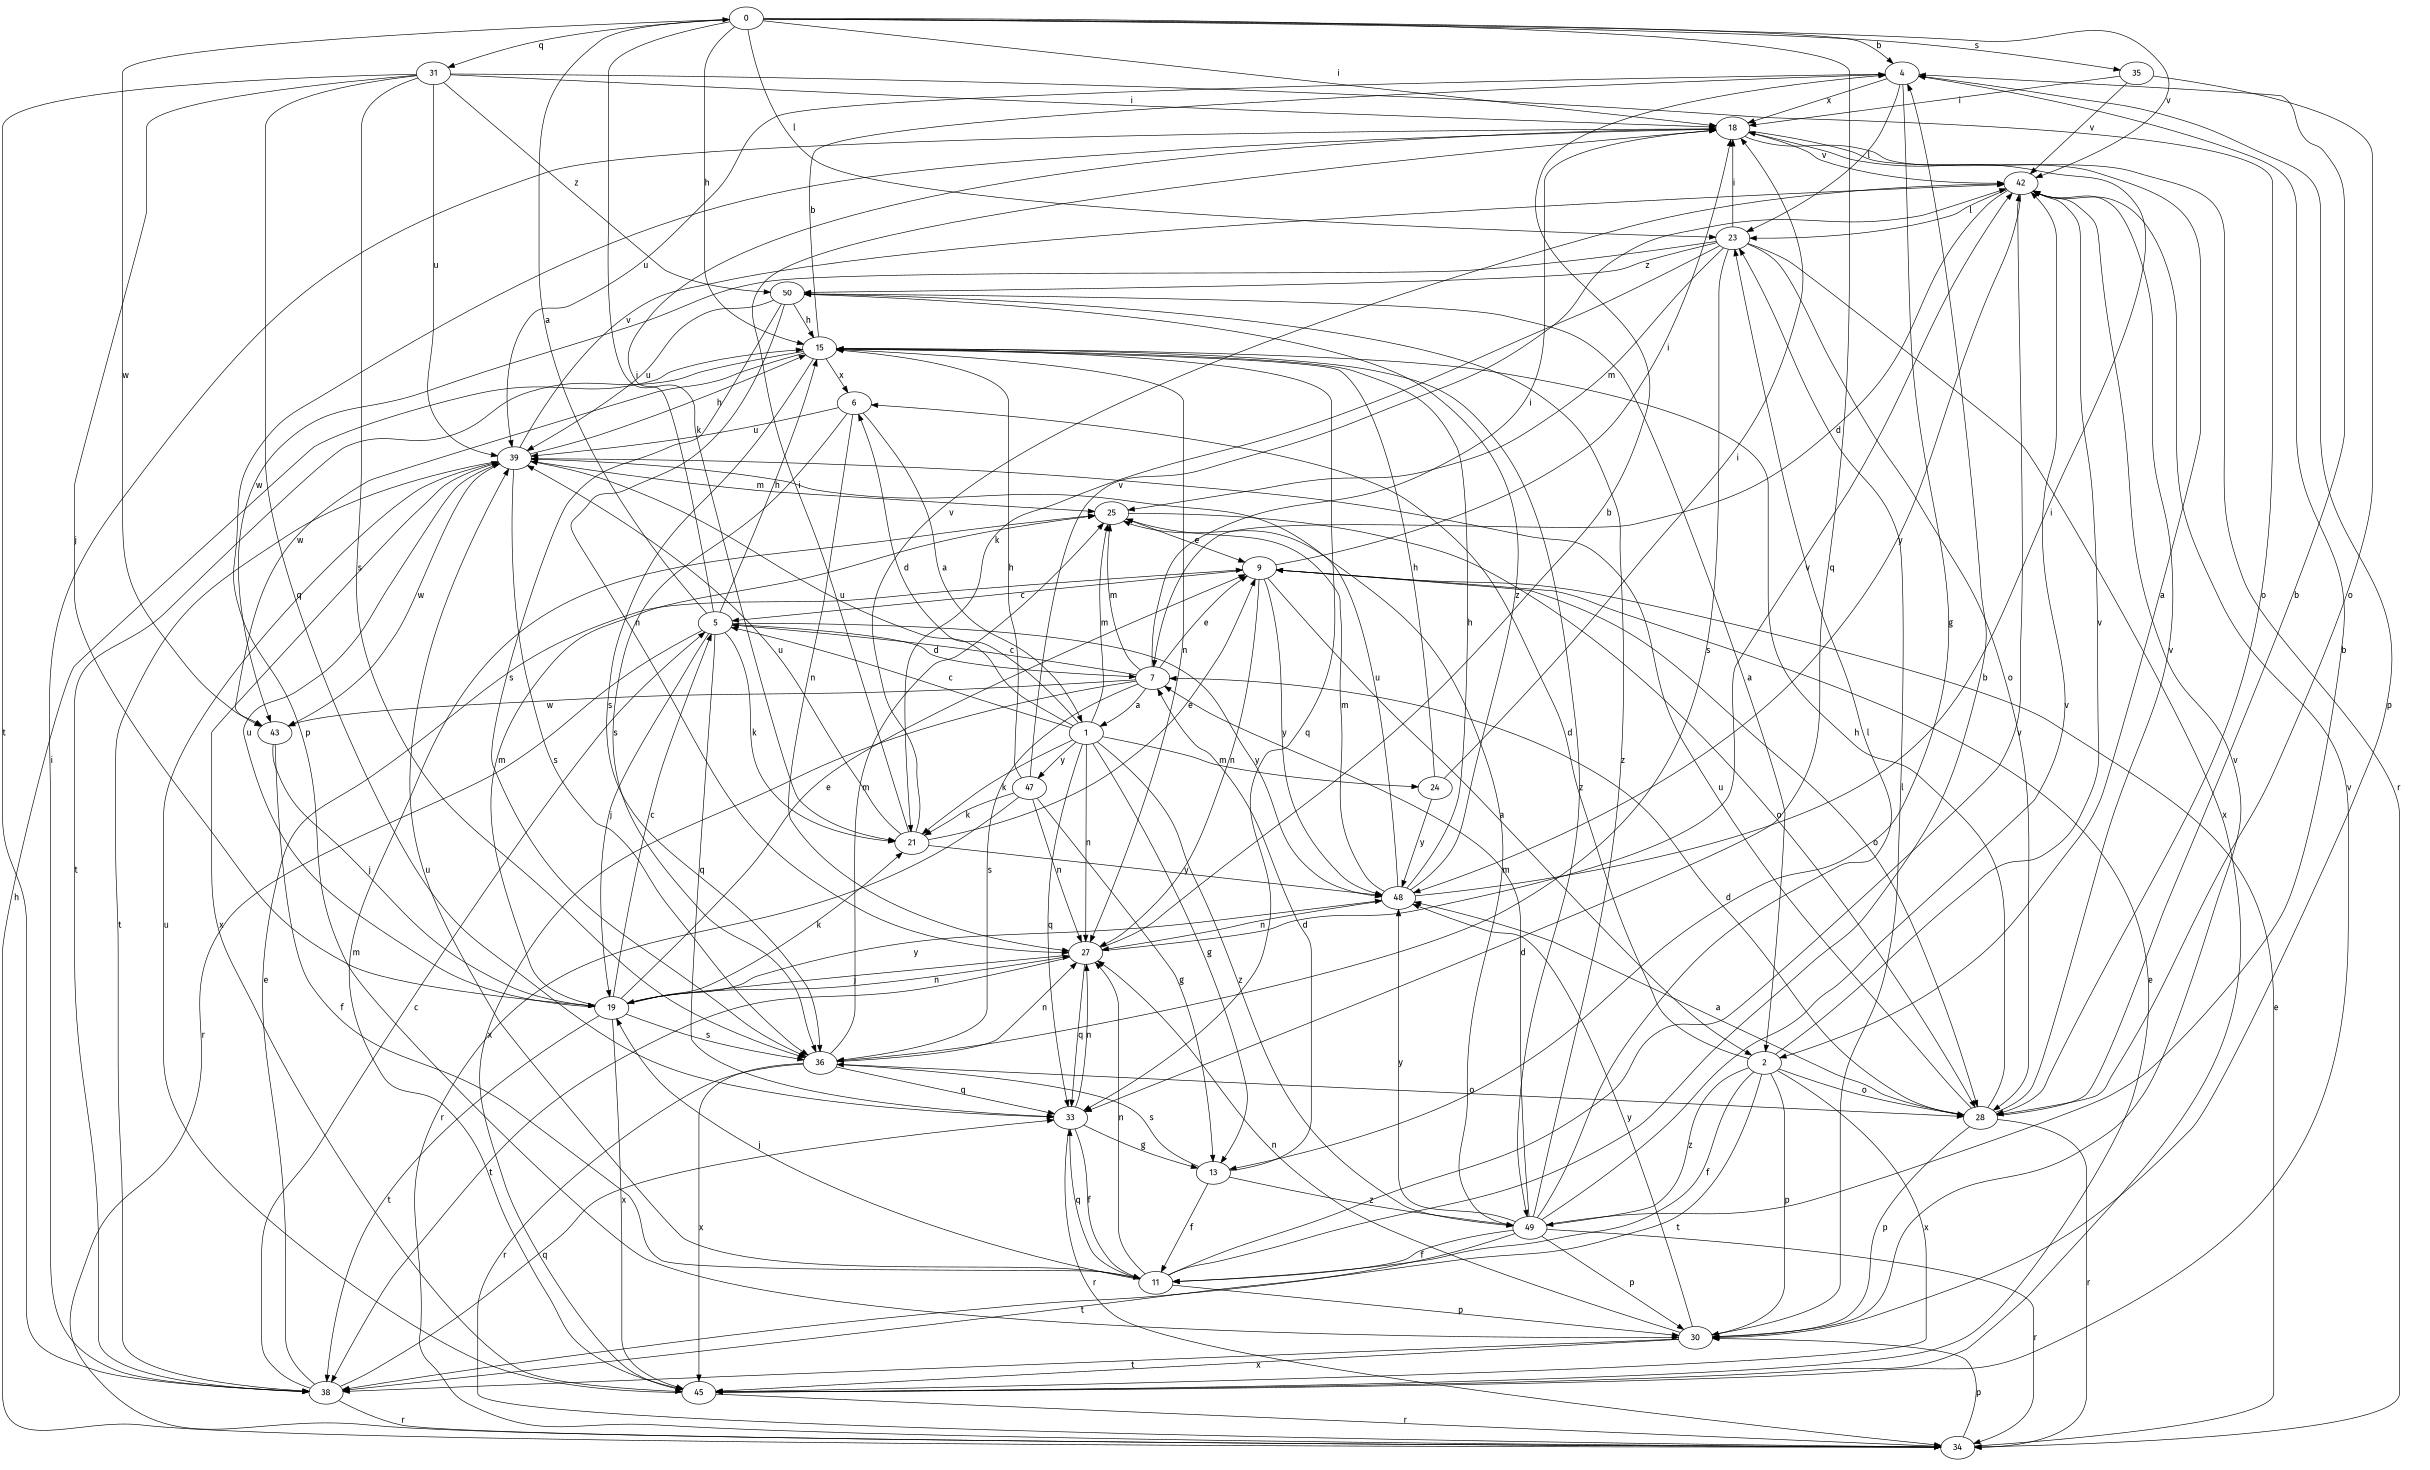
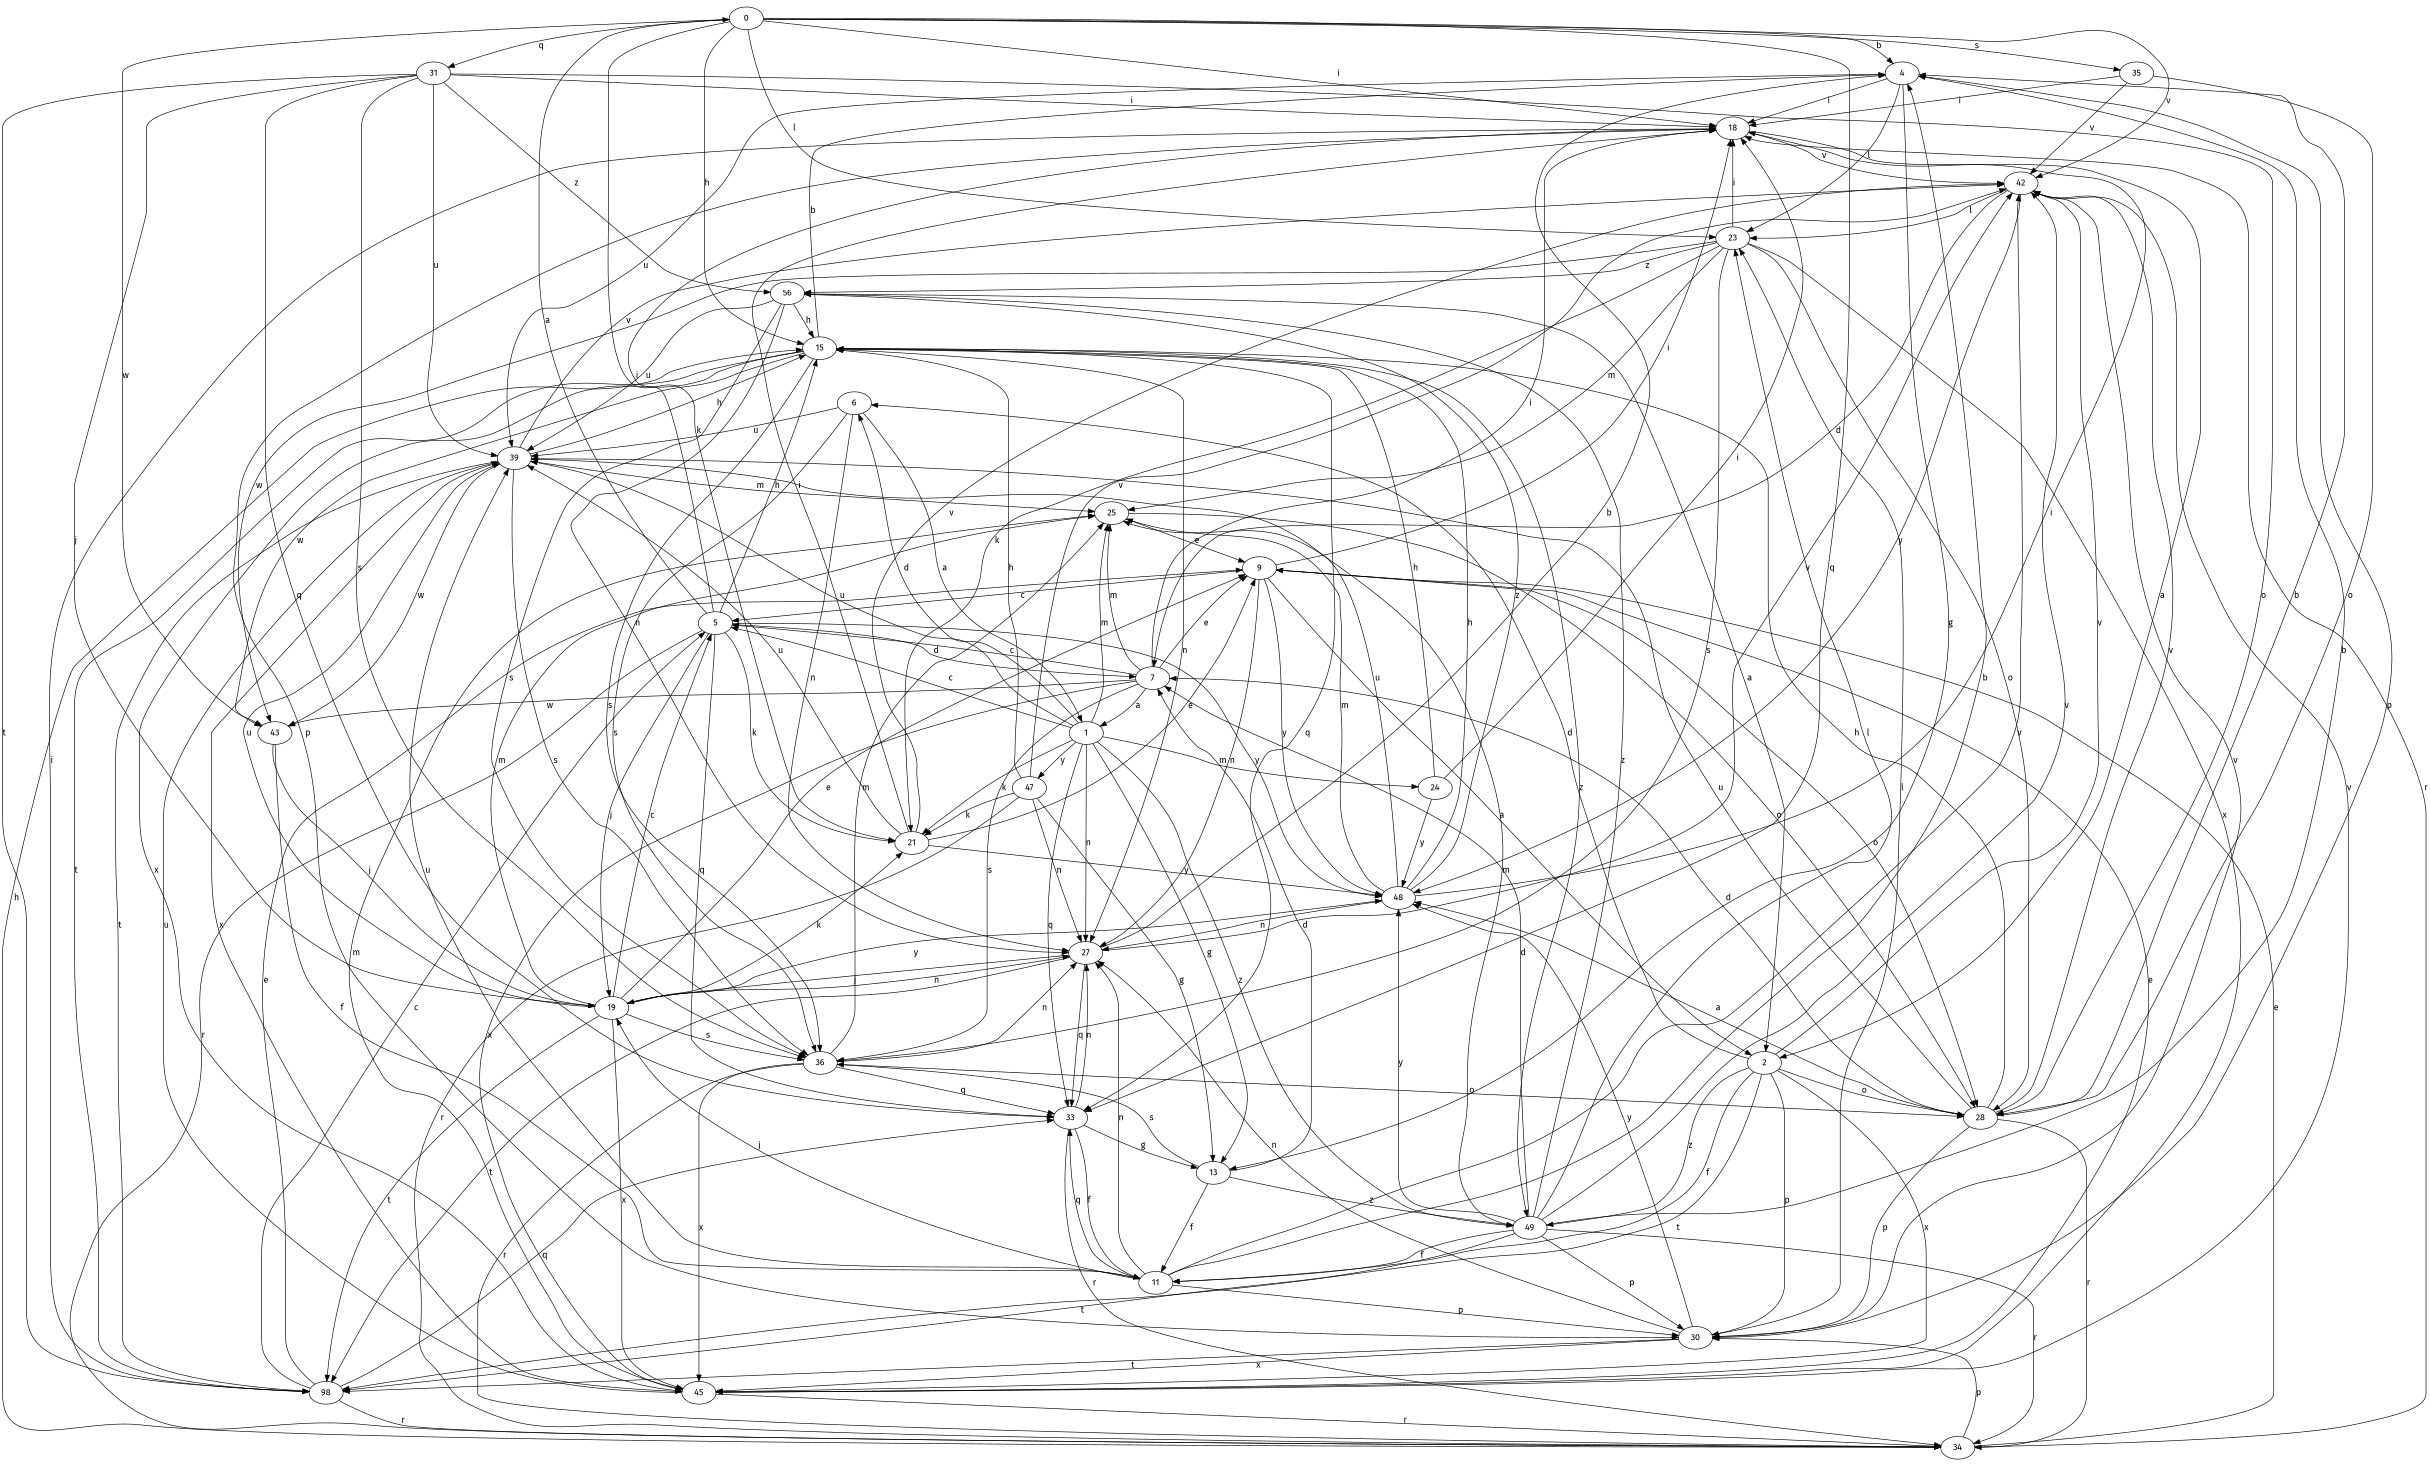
(1829, 101) -> (1829, 101)
(787, 293) -> (787, 293)
(835, 373) -> (140, 788)
(2340, 708) -> (2409, 753)
(326, 1393) -> (326, 1393)
